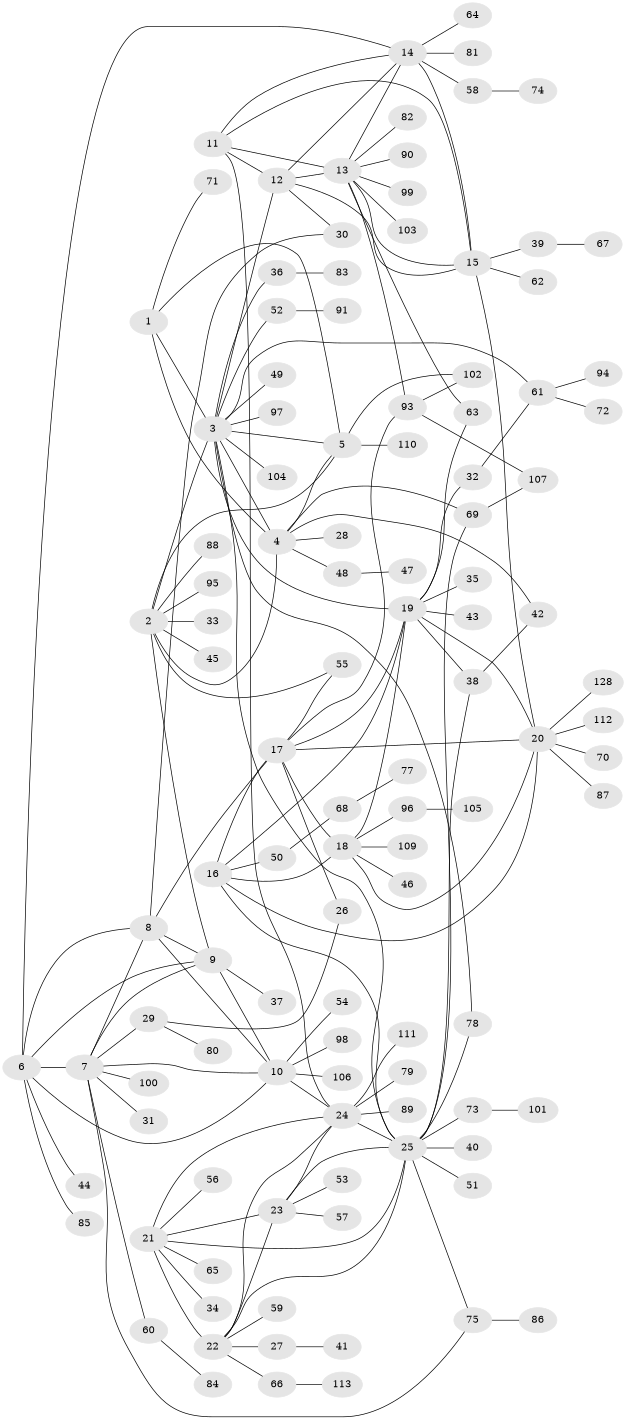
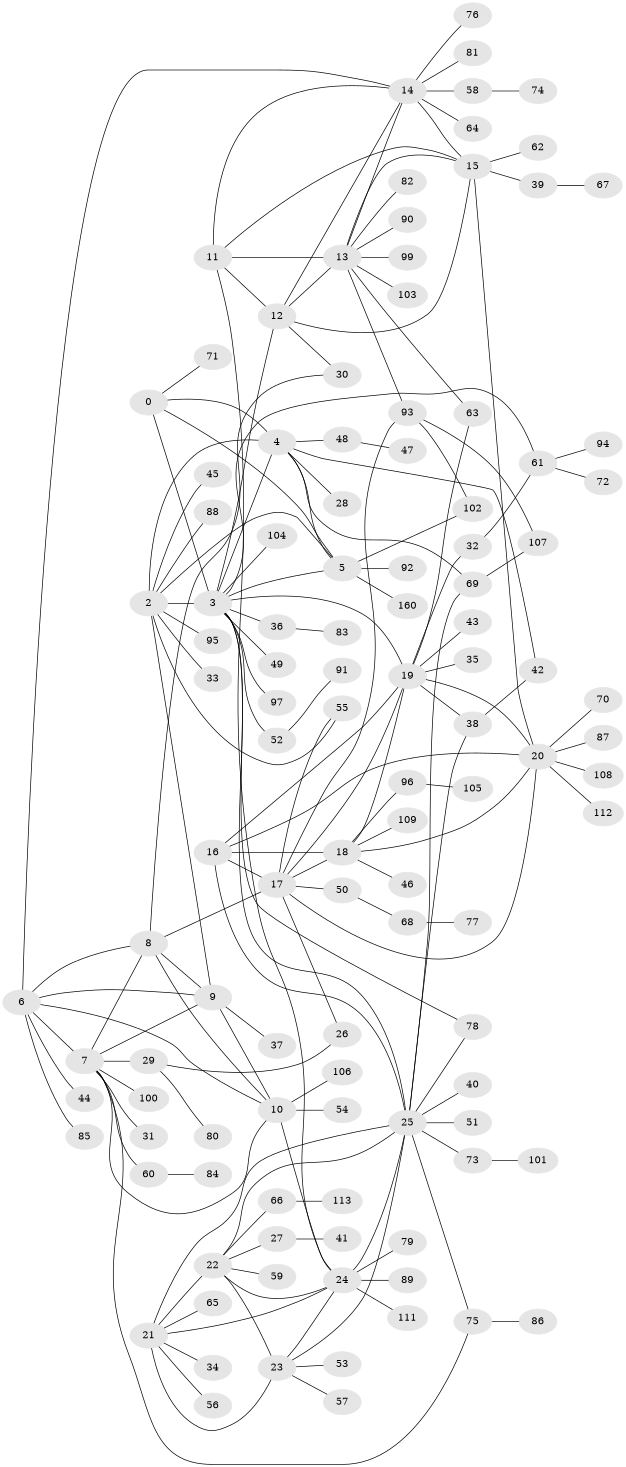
none -> (473, 15)
(149, 322) -> (149, 402)
(408, 445) -> (408, 606)
none -> (408, 568)
(603, 682) -> (603, 776)
(245, 866) -> (310, 888)
(342, 1040) -> none
